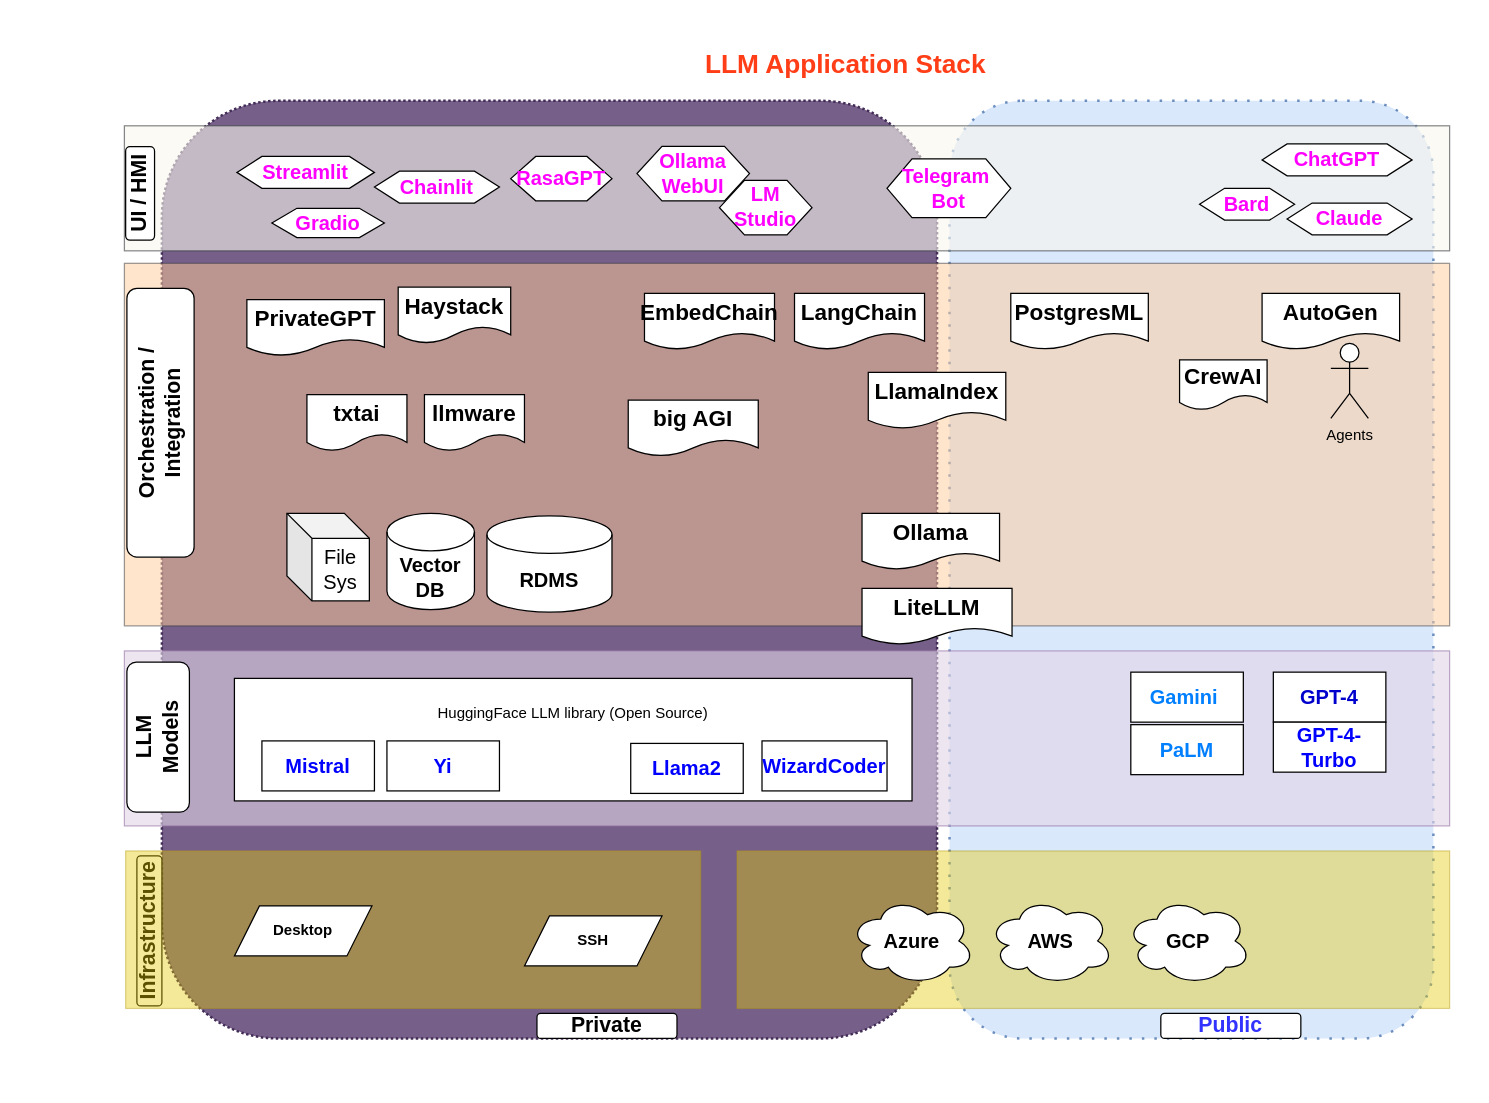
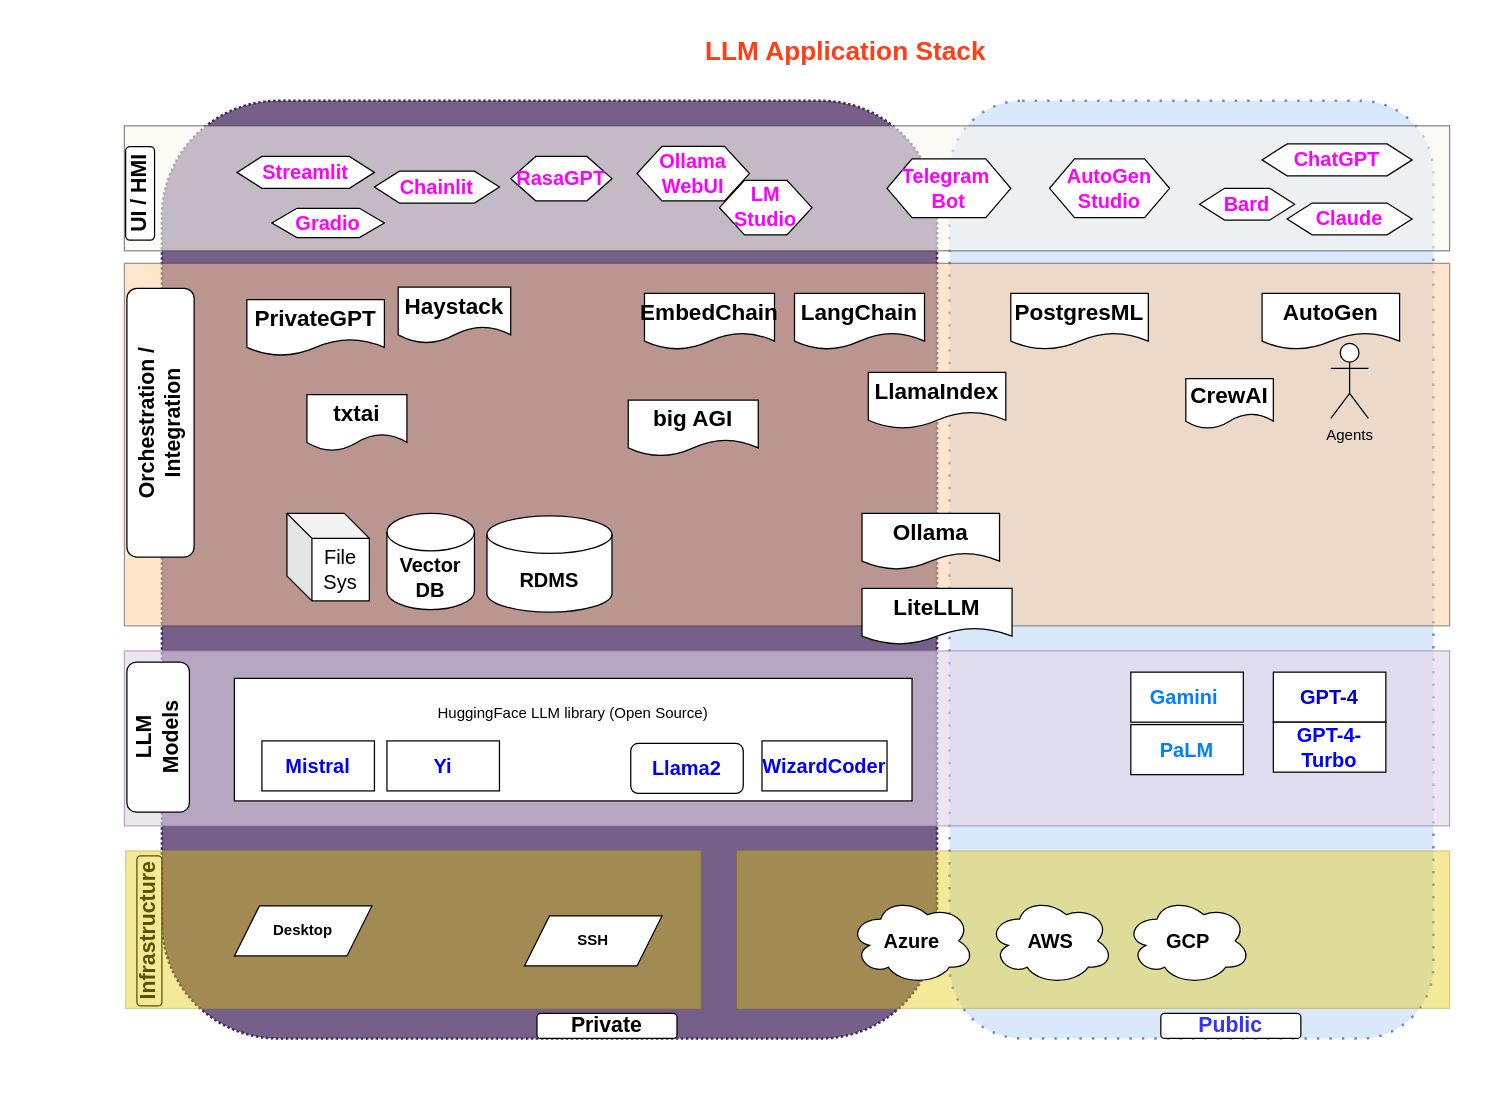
(849, 63) -> (849, 51)
none -> (1109, 188)
(1223, 385) -> (1229, 403)
(474, 423) -> none
(687, 768) -> (687, 768)
